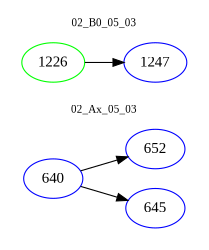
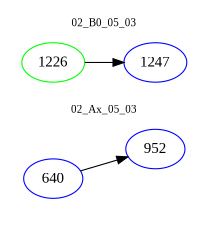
(155, 149) -> (155, 149)
(155, 208) -> none
